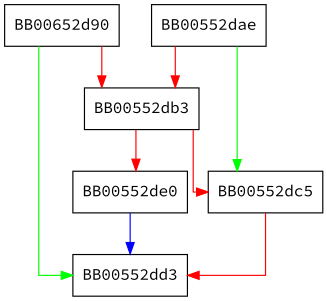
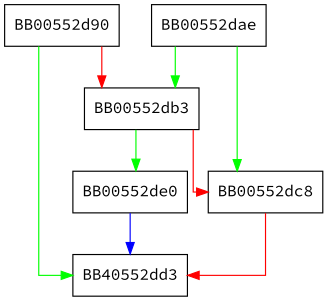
(62, 25) -> (62, 25)
(175, 61) -> (175, 61)
(136, 144) -> (136, 144)
(266, 192) -> (266, 192)
(130, 275) -> (130, 275)
